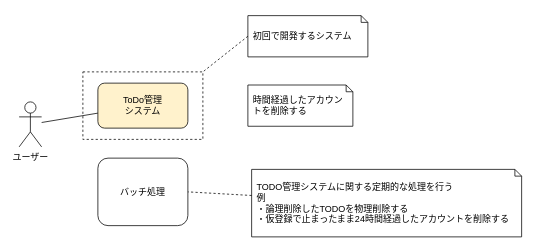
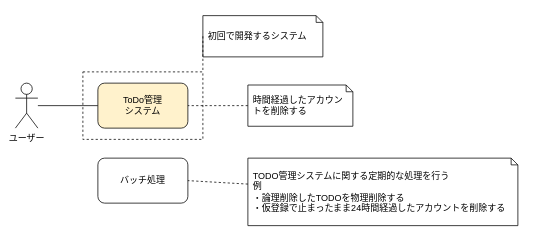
(308, 36) -> (263, 36)
none -> (218, 105)
(30, 124) -> (27, 105)
(143, 192) -> (143, 180)
(387, 203) -> (383, 192)
